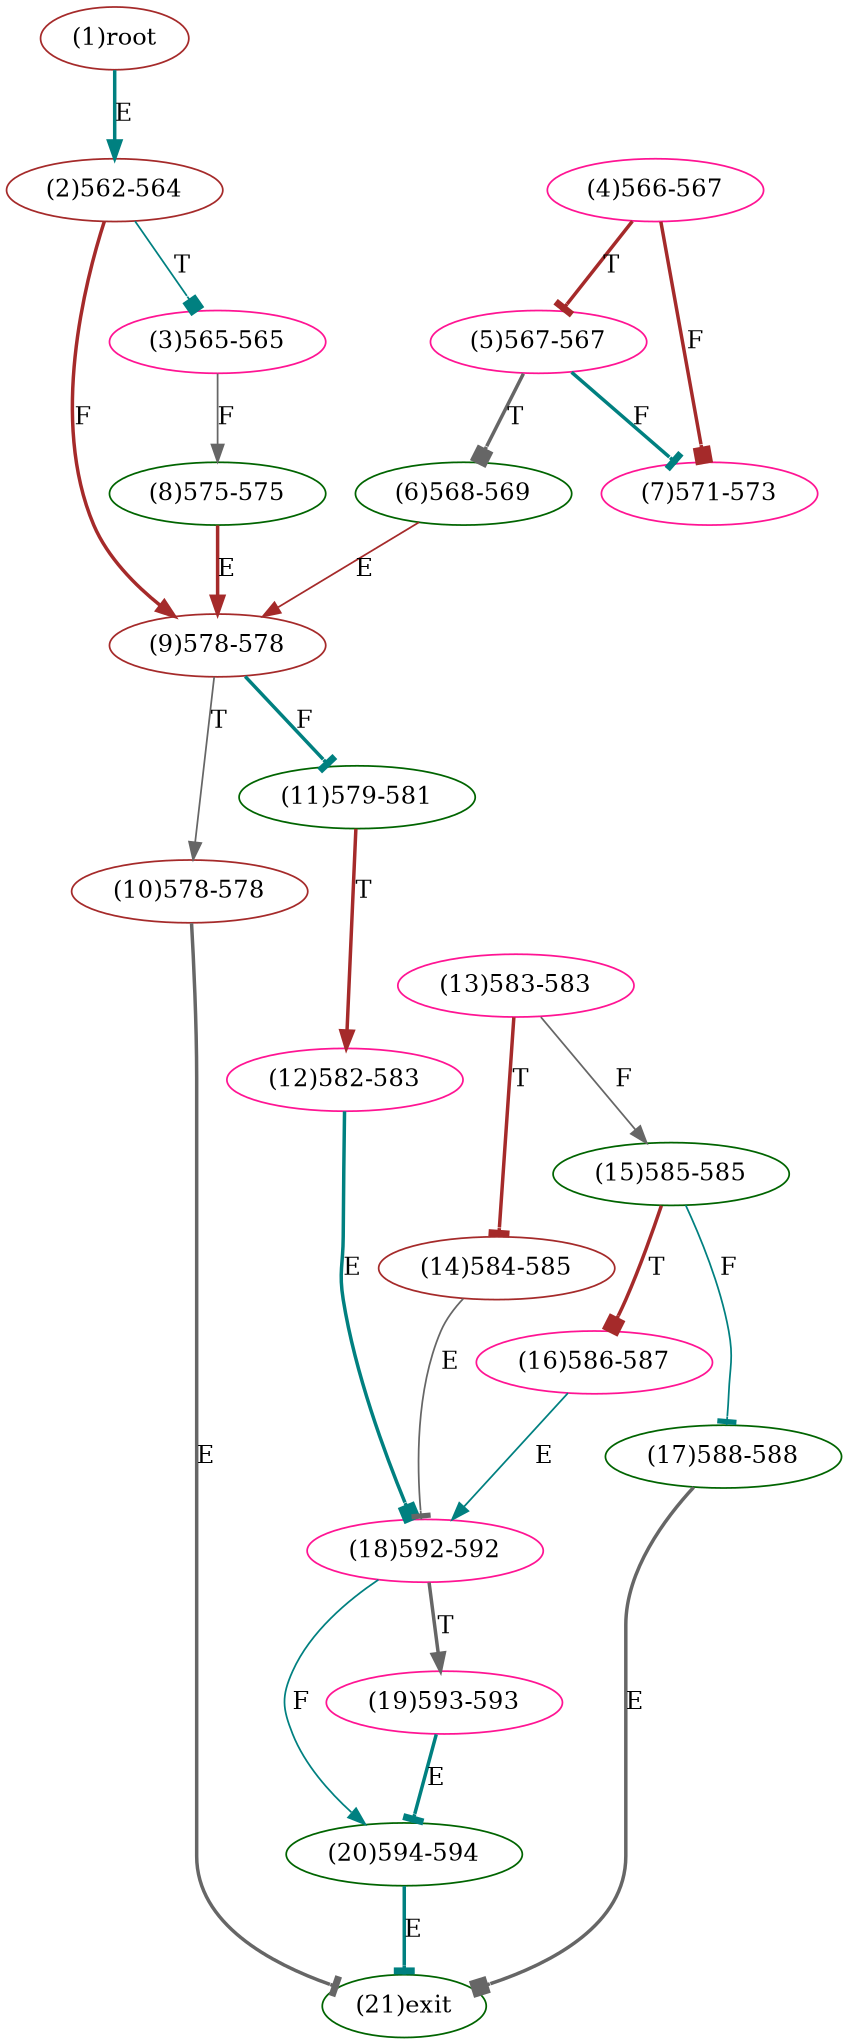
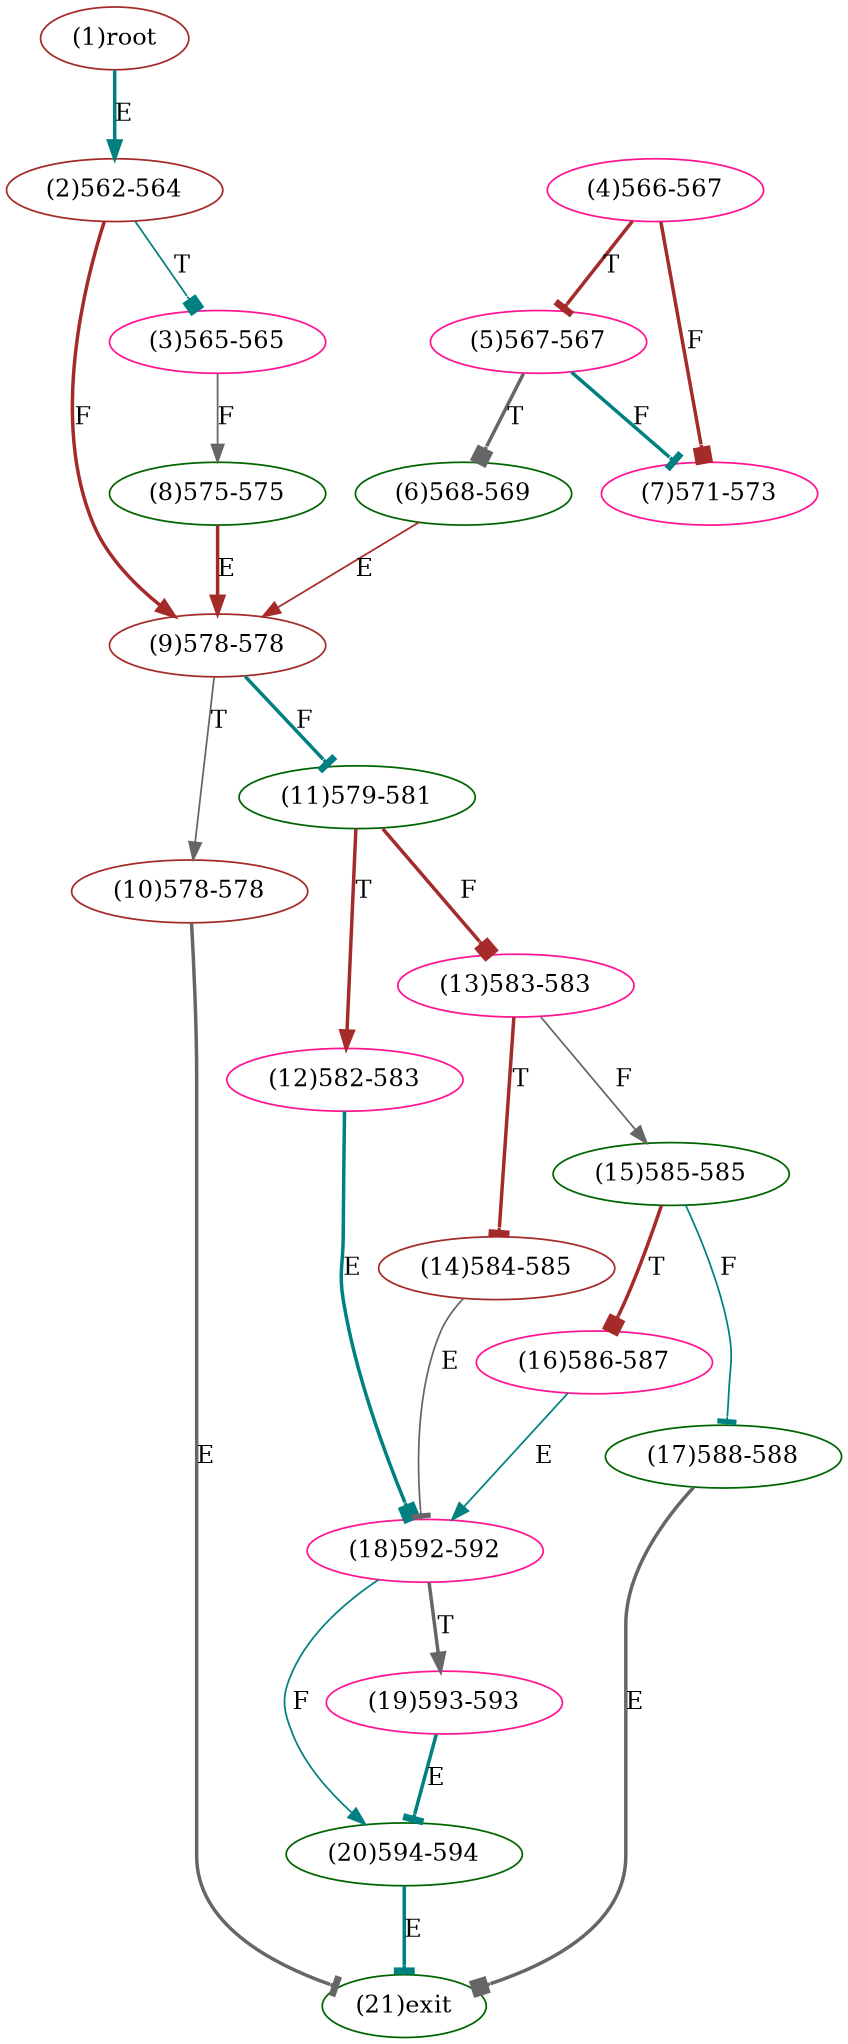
none -> (431, 885)
